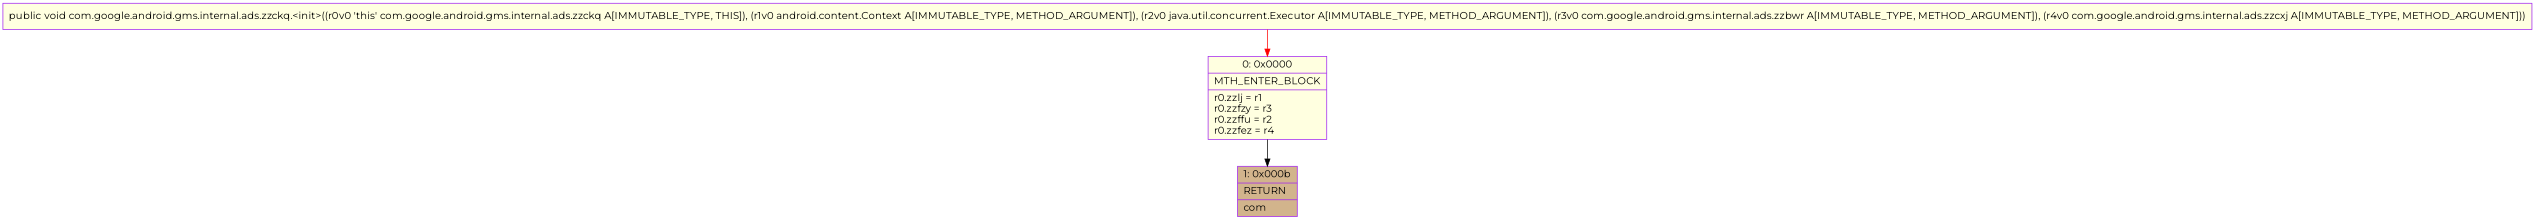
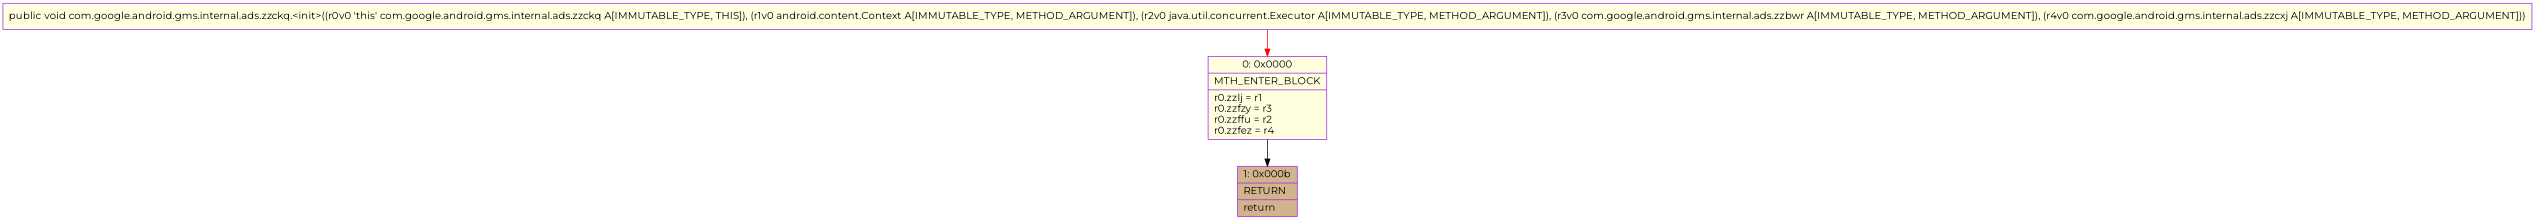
(1255, 208) -> (1260, 208)
